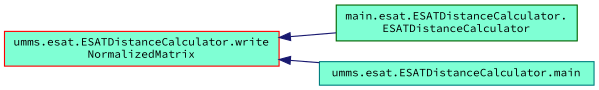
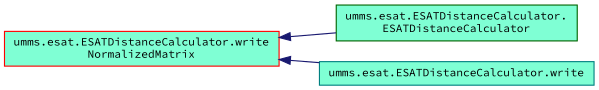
(457, 23) -> (457, 23)
(457, 73) -> (457, 73)
